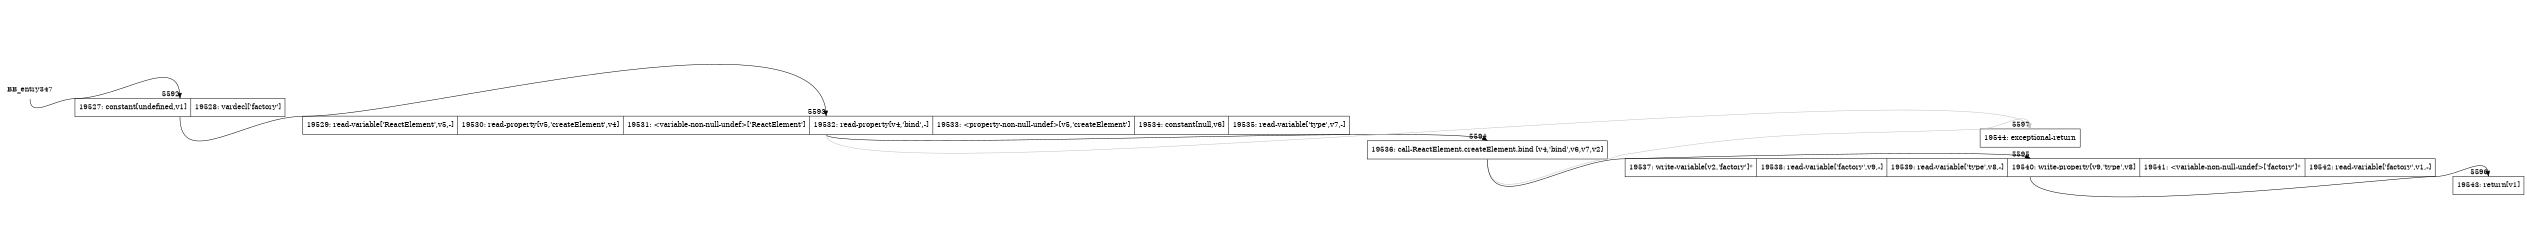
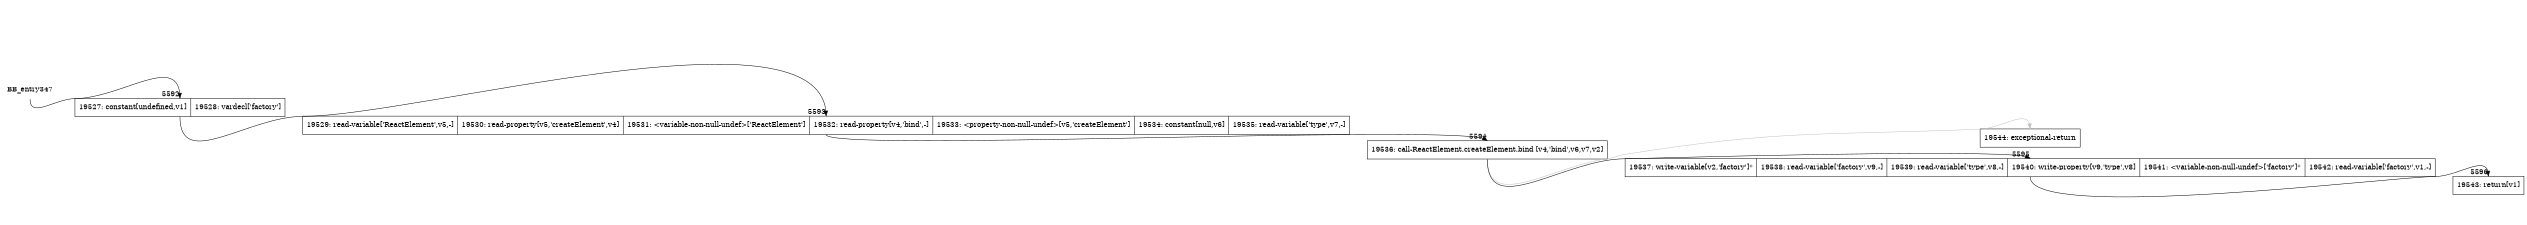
(1426, 132) -> none
